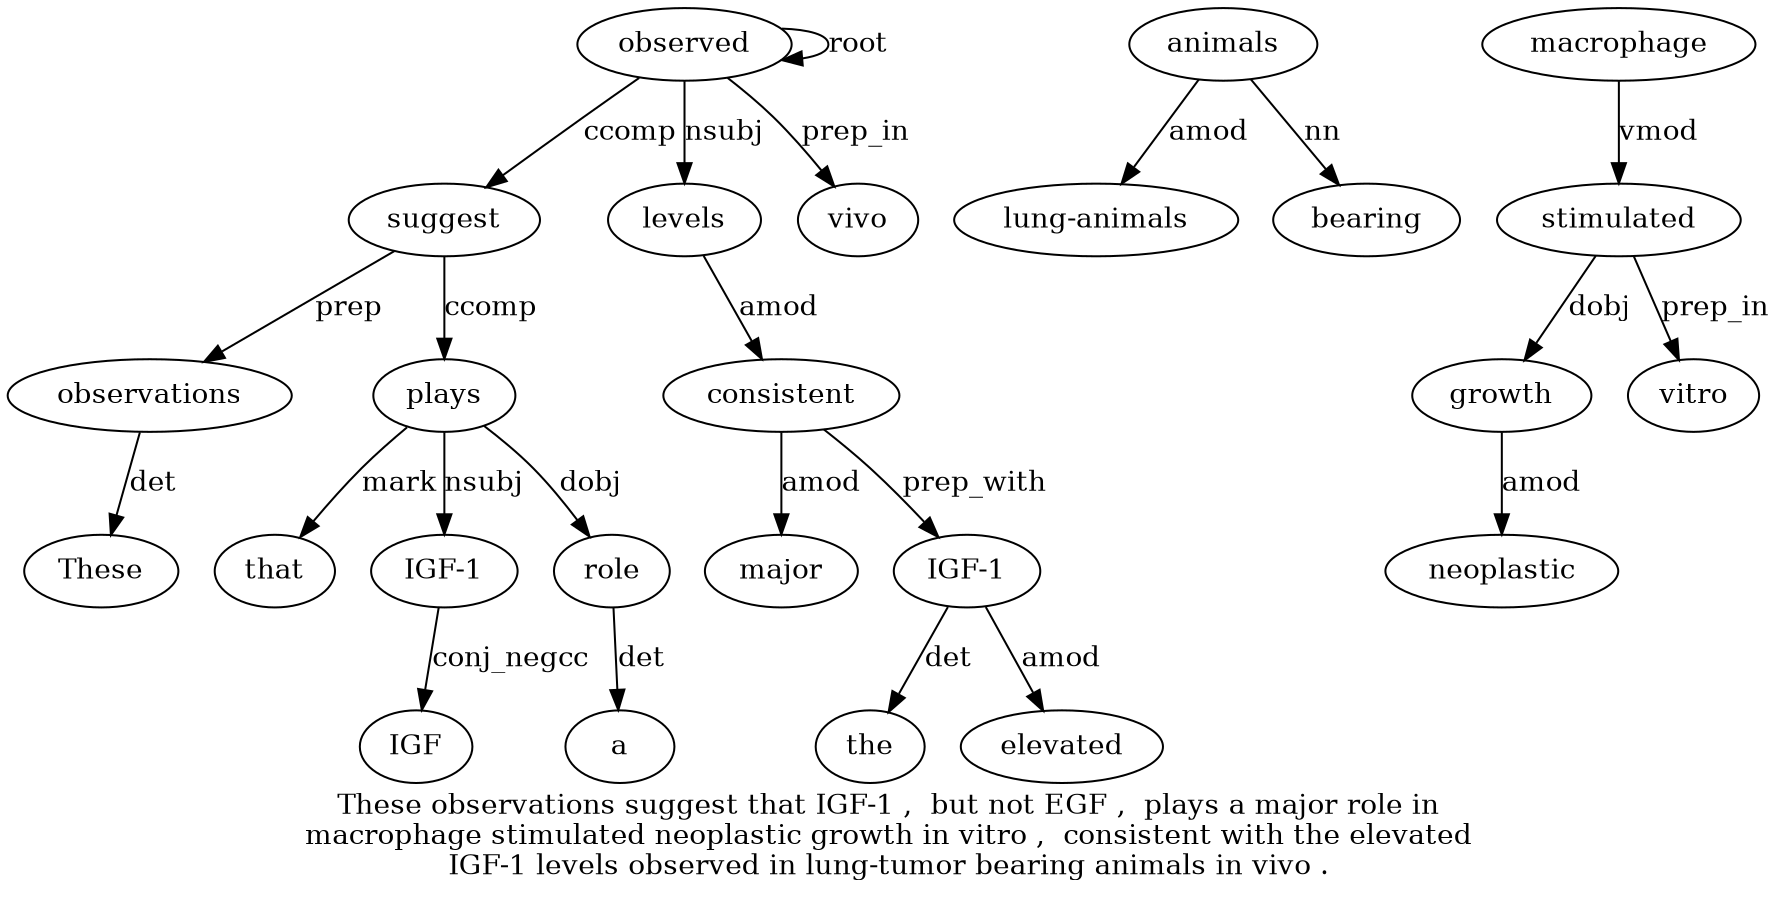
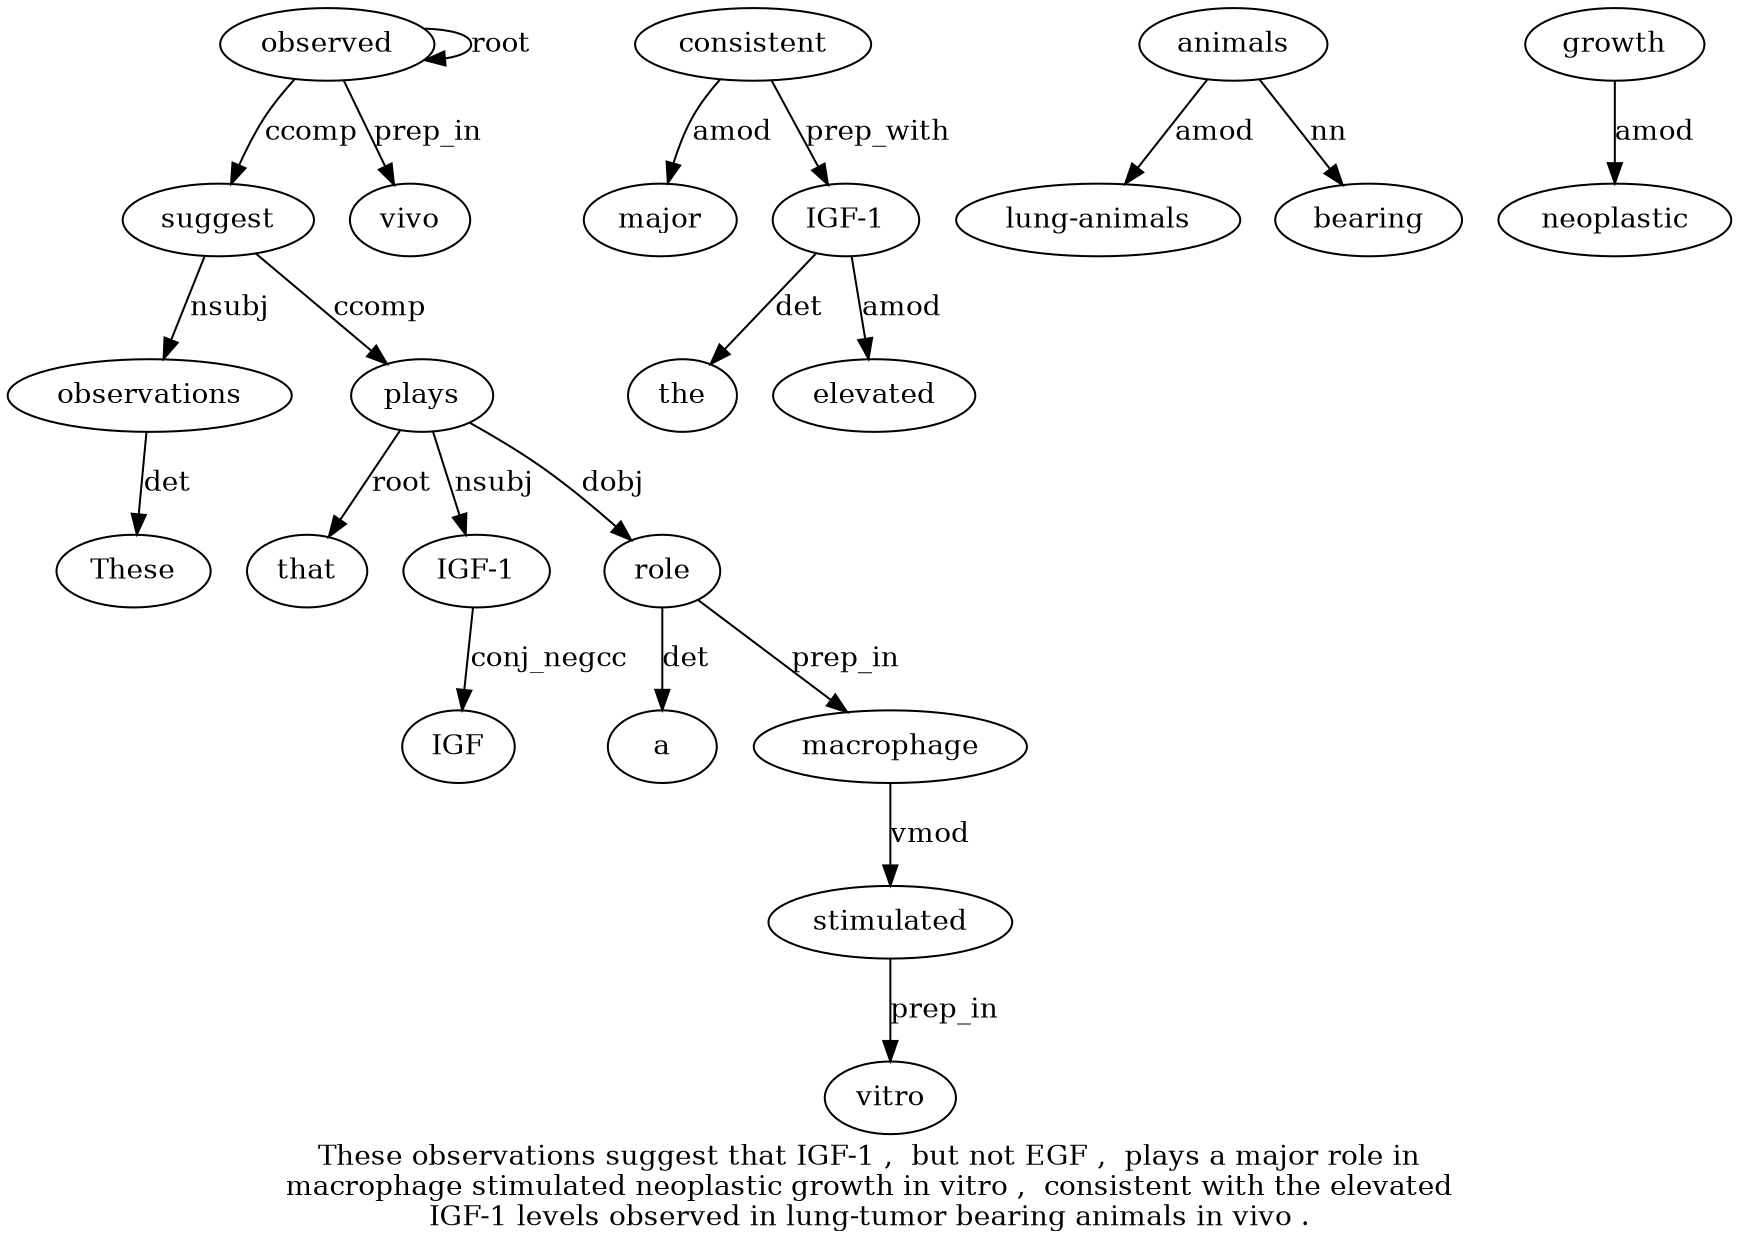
(685, 220) -> none
(1566, 299) -> none
(350, 308) -> (230, 308)
(399, 483) -> (402, 483)
none -> (764, 650)
